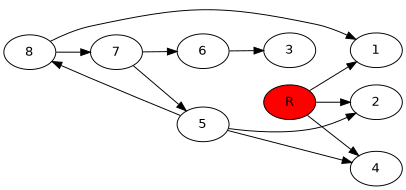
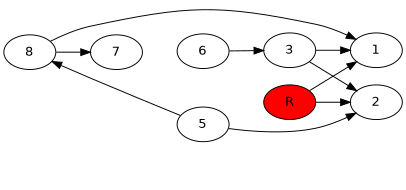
none -> (328, 50)
(155, 52) -> none
none -> (327, 73)
(156, 85) -> none
(376, 169) -> none
